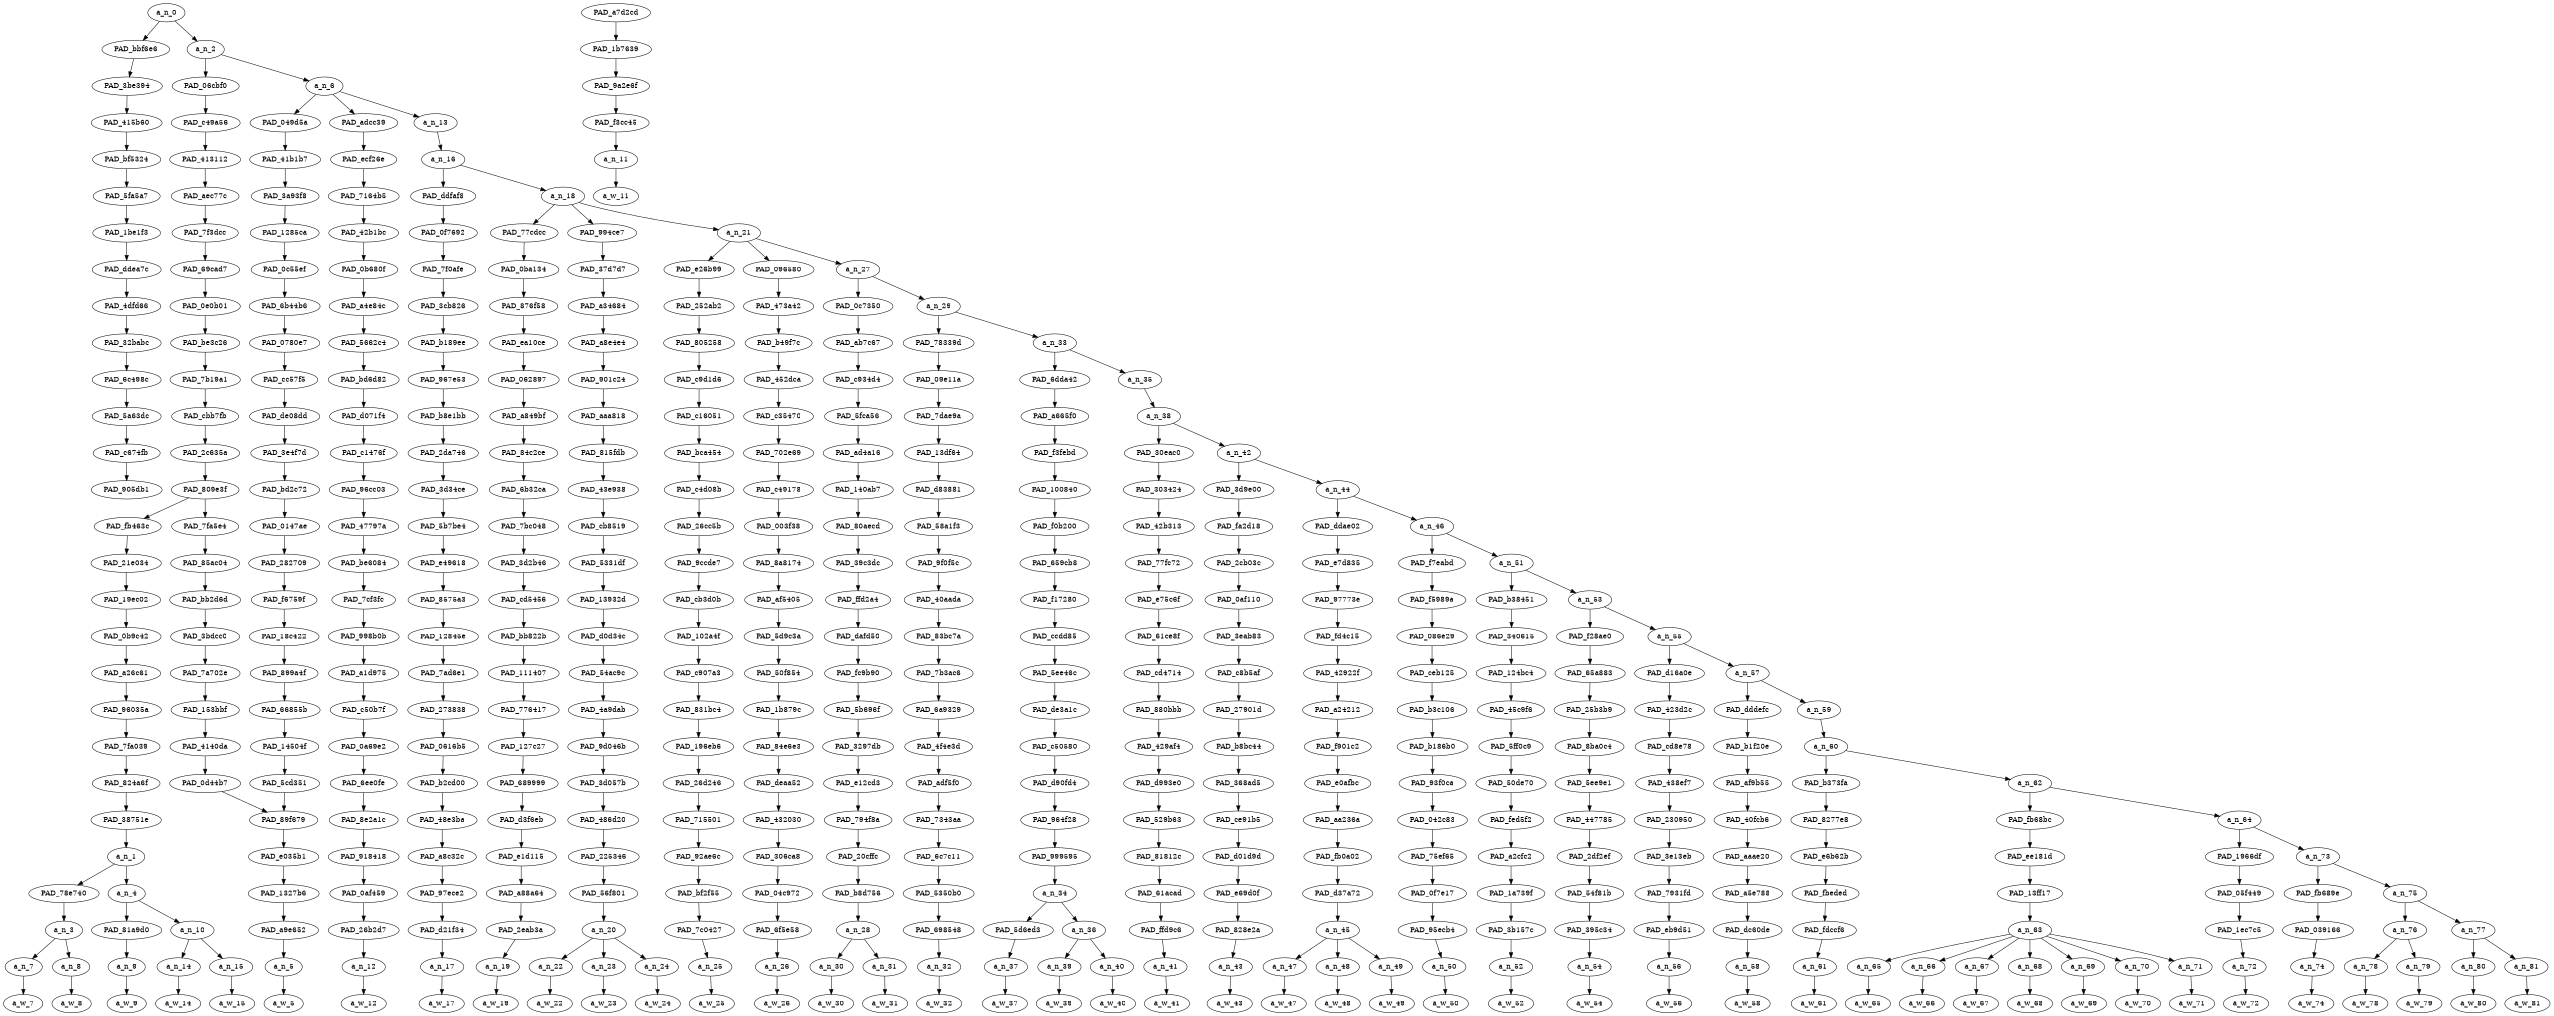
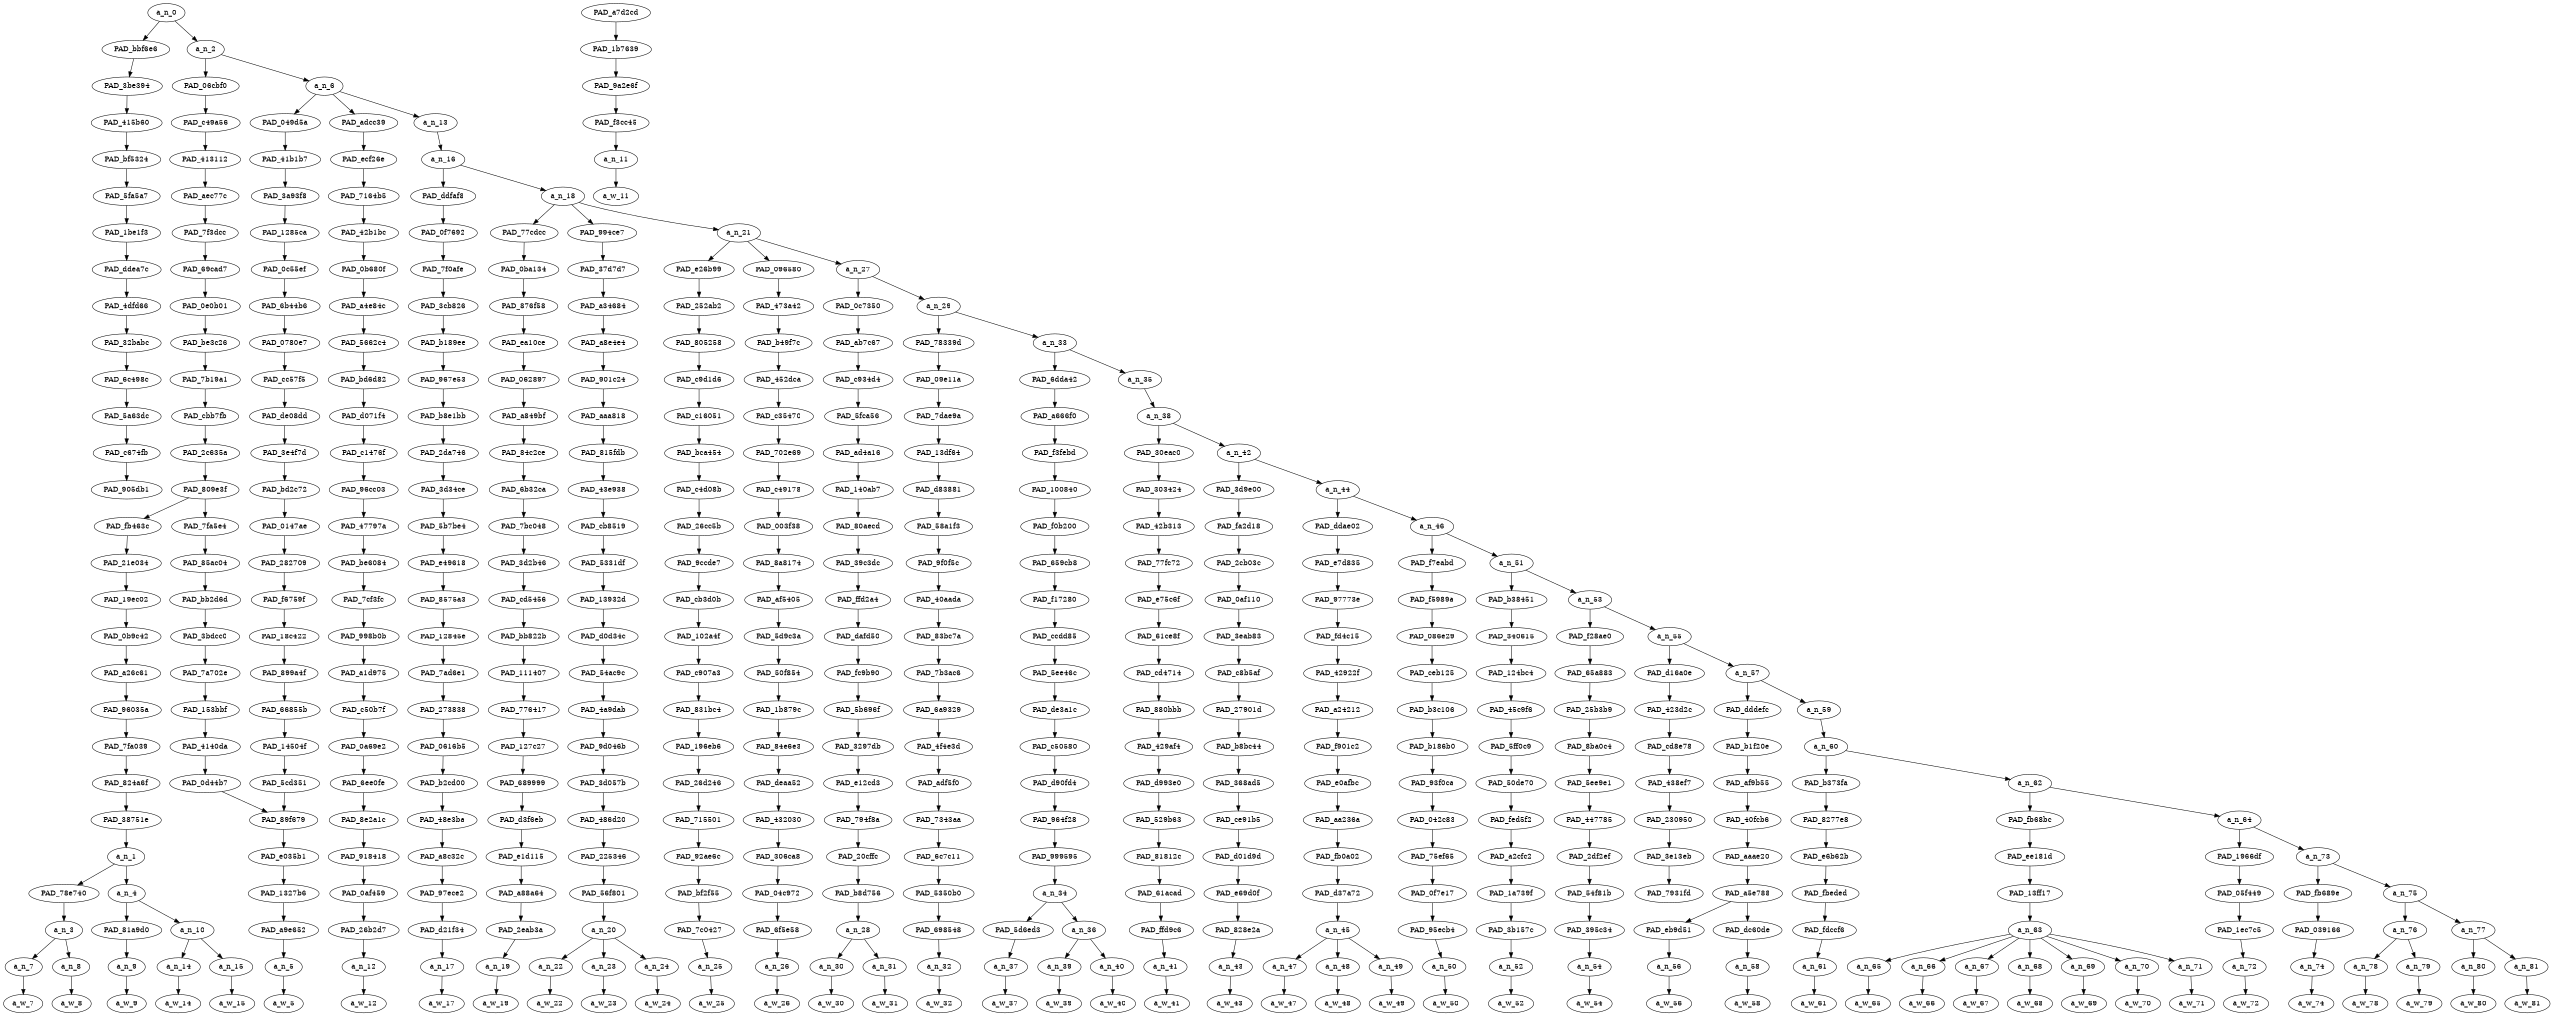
(1055, 416) -> (1055, 416)
(1669, 909) -> (1711, 911)
